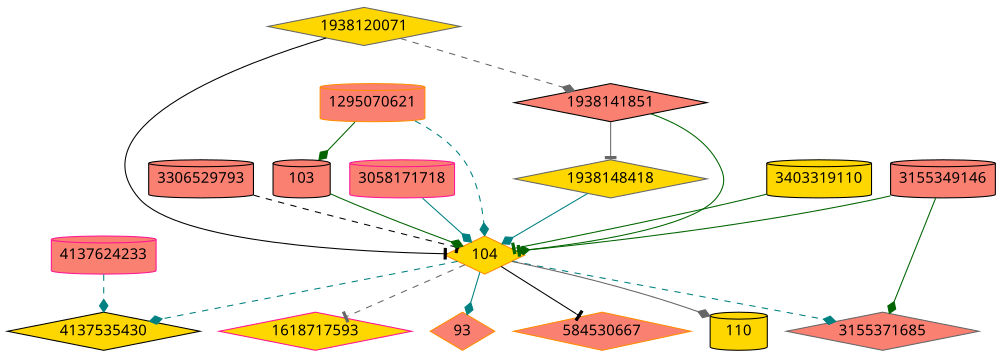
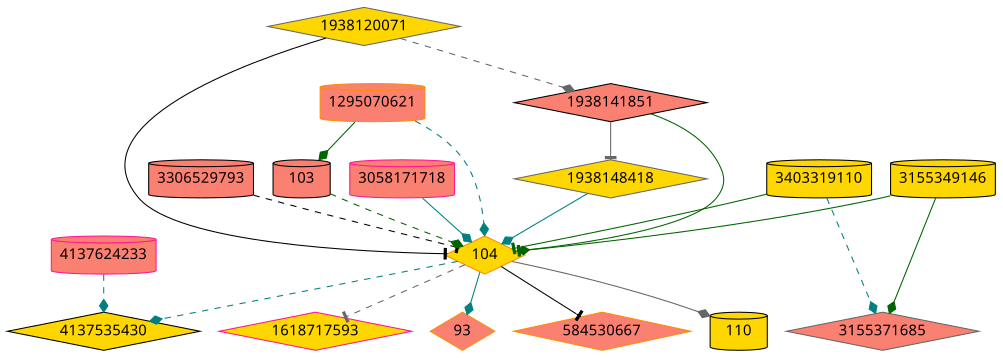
(943, 179) -> (943, 179)
(390, 219) -> (390, 219)
(668, 290) -> (849, 250)
